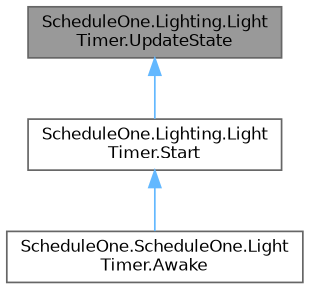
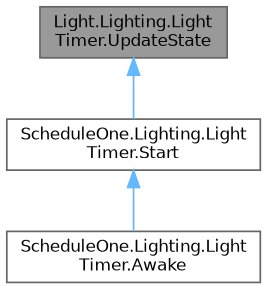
(155, 32) -> (134, 32)
(155, 257) -> (134, 257)
